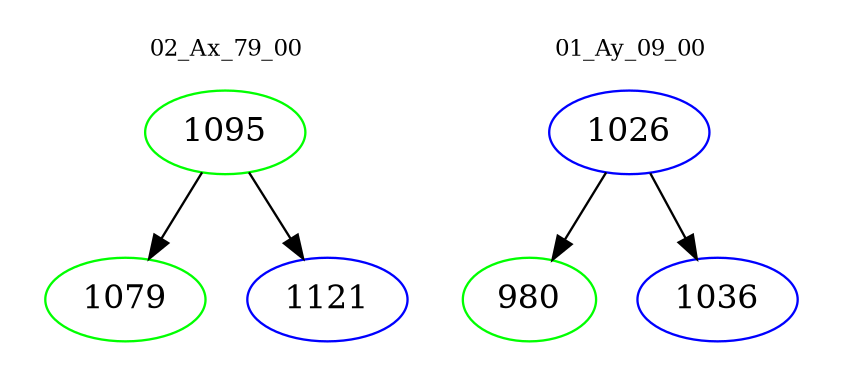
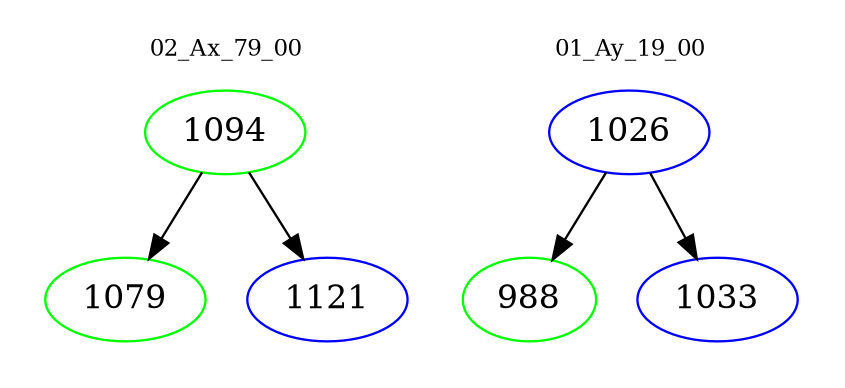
(630, 50) -> (630, 50)
(225, 132) -> (225, 132)
(529, 300) -> (529, 300)
(718, 300) -> (718, 300)
